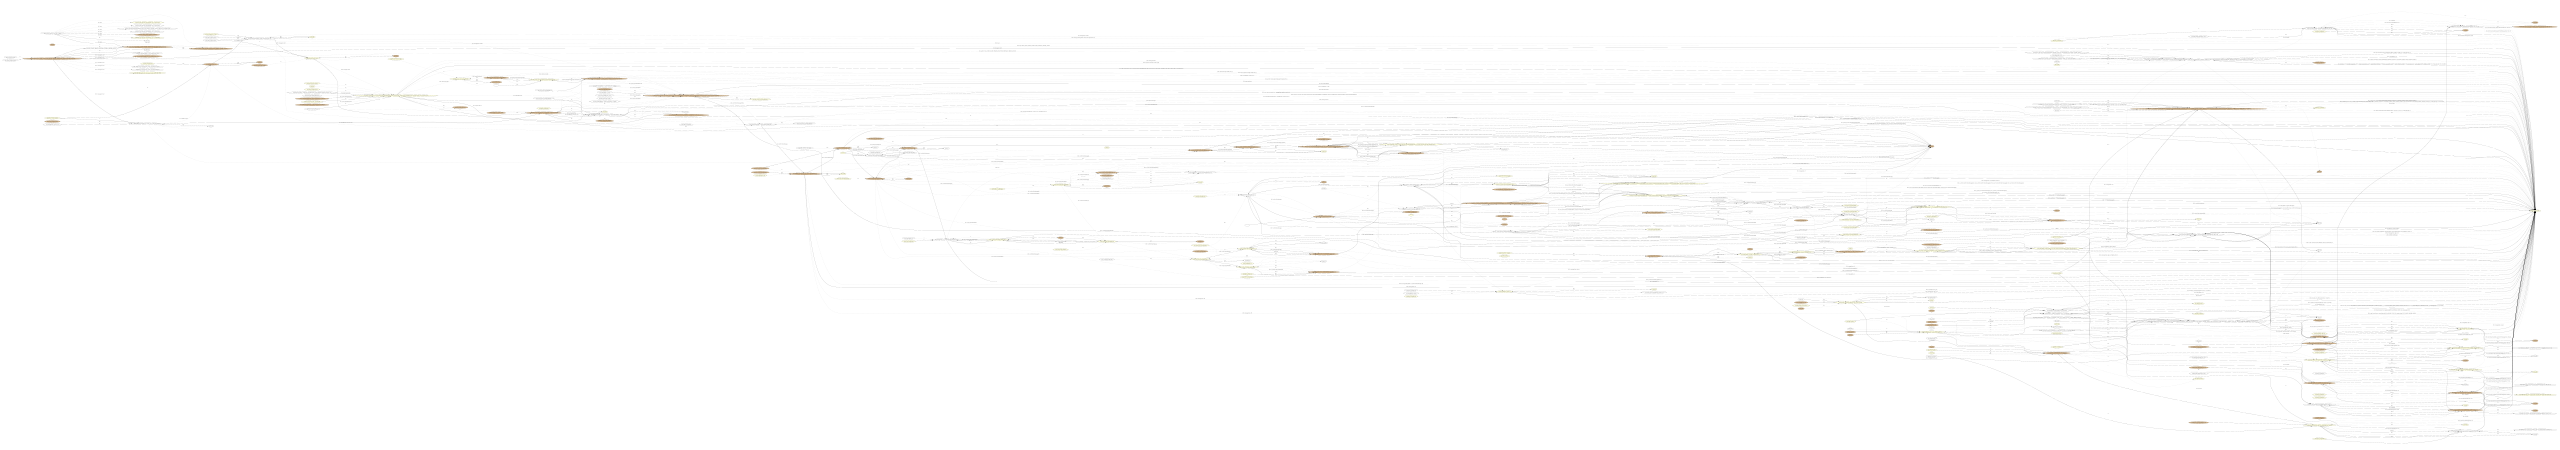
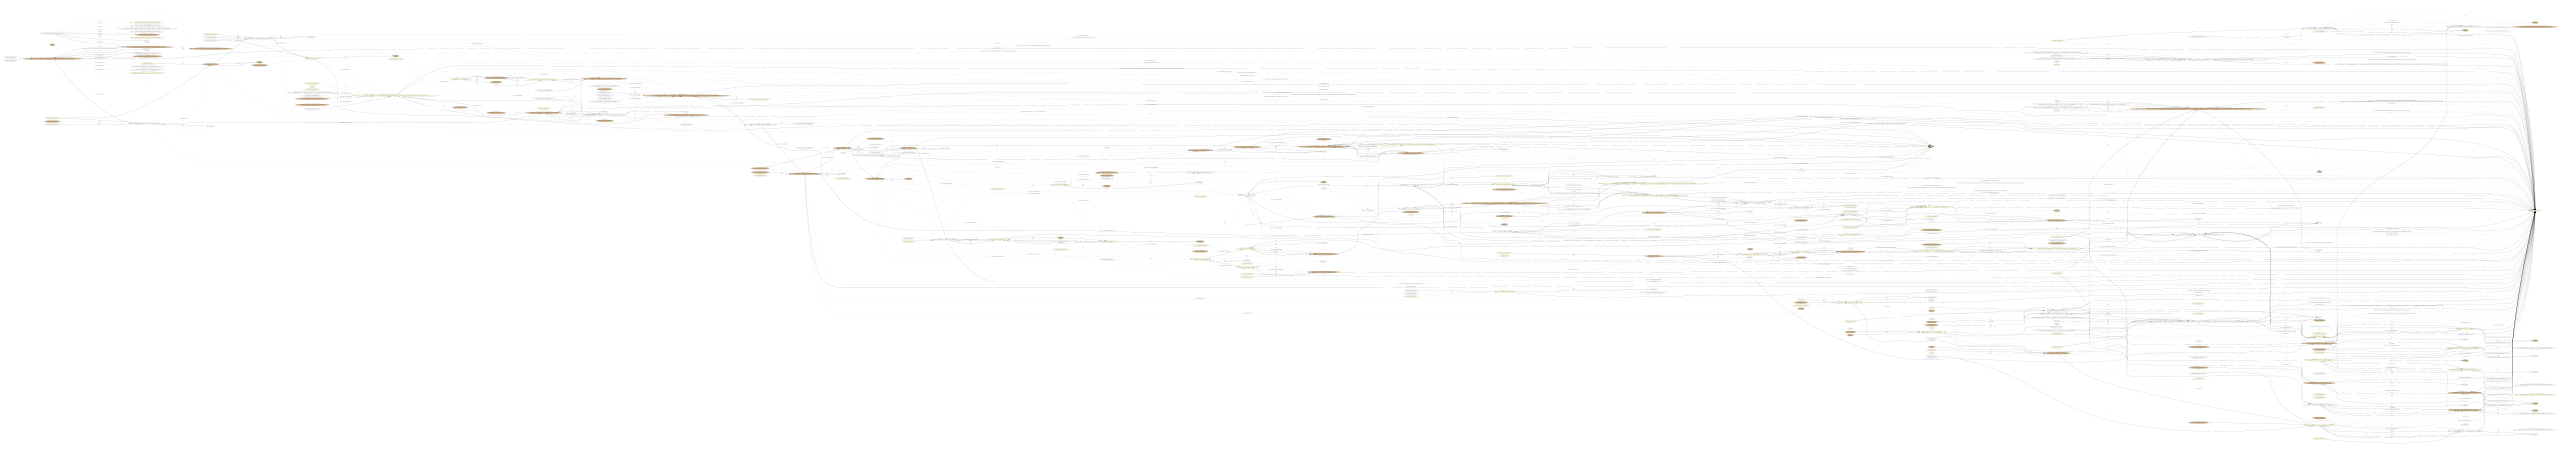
(312, 102) -> none
(1505, 219) -> (1505, 219)
(2319, 337) -> (2319, 337)
